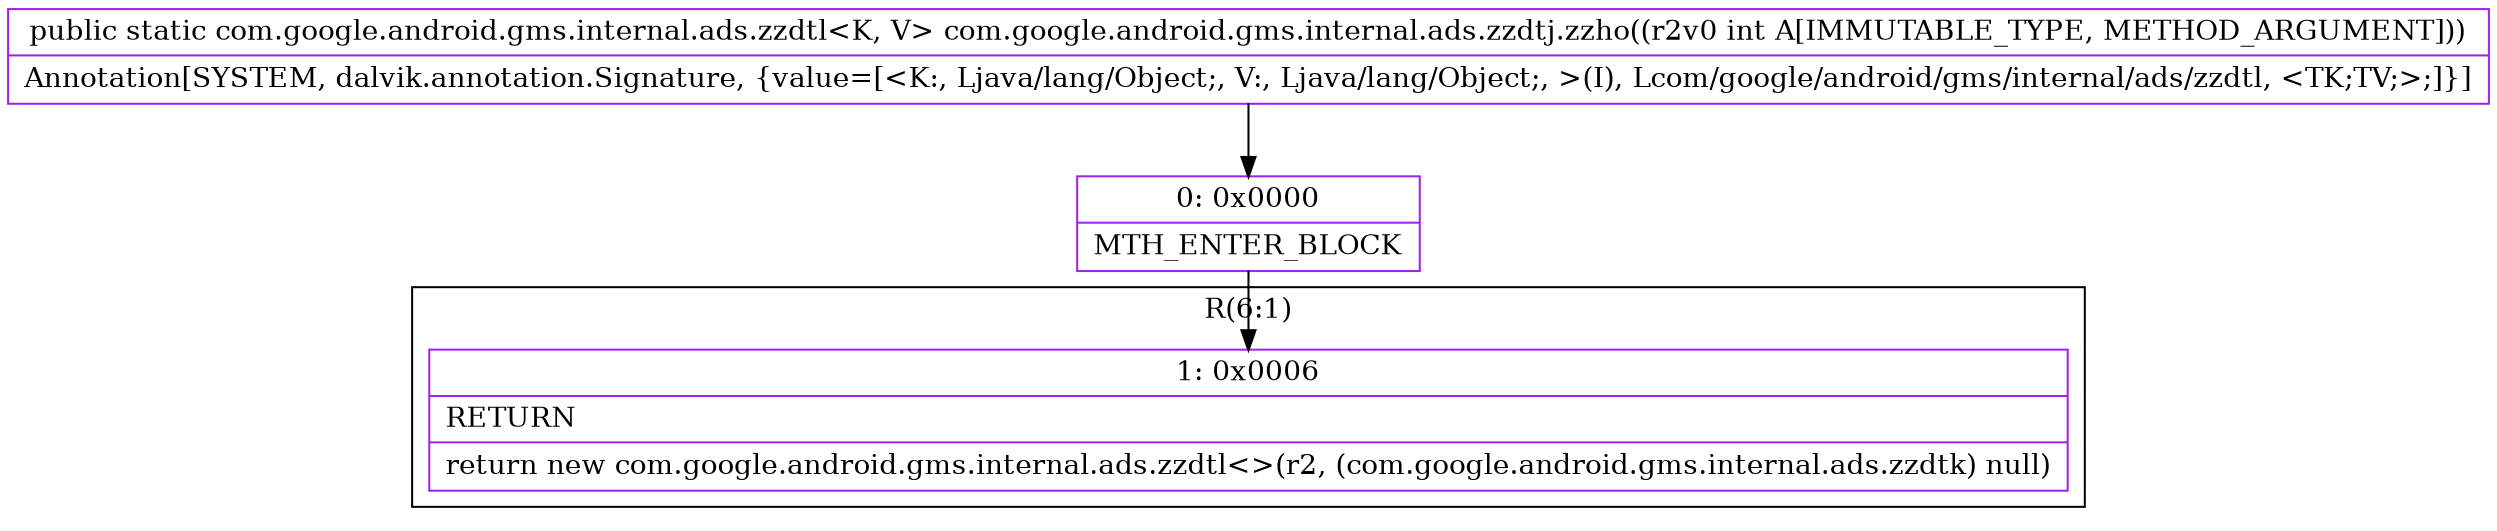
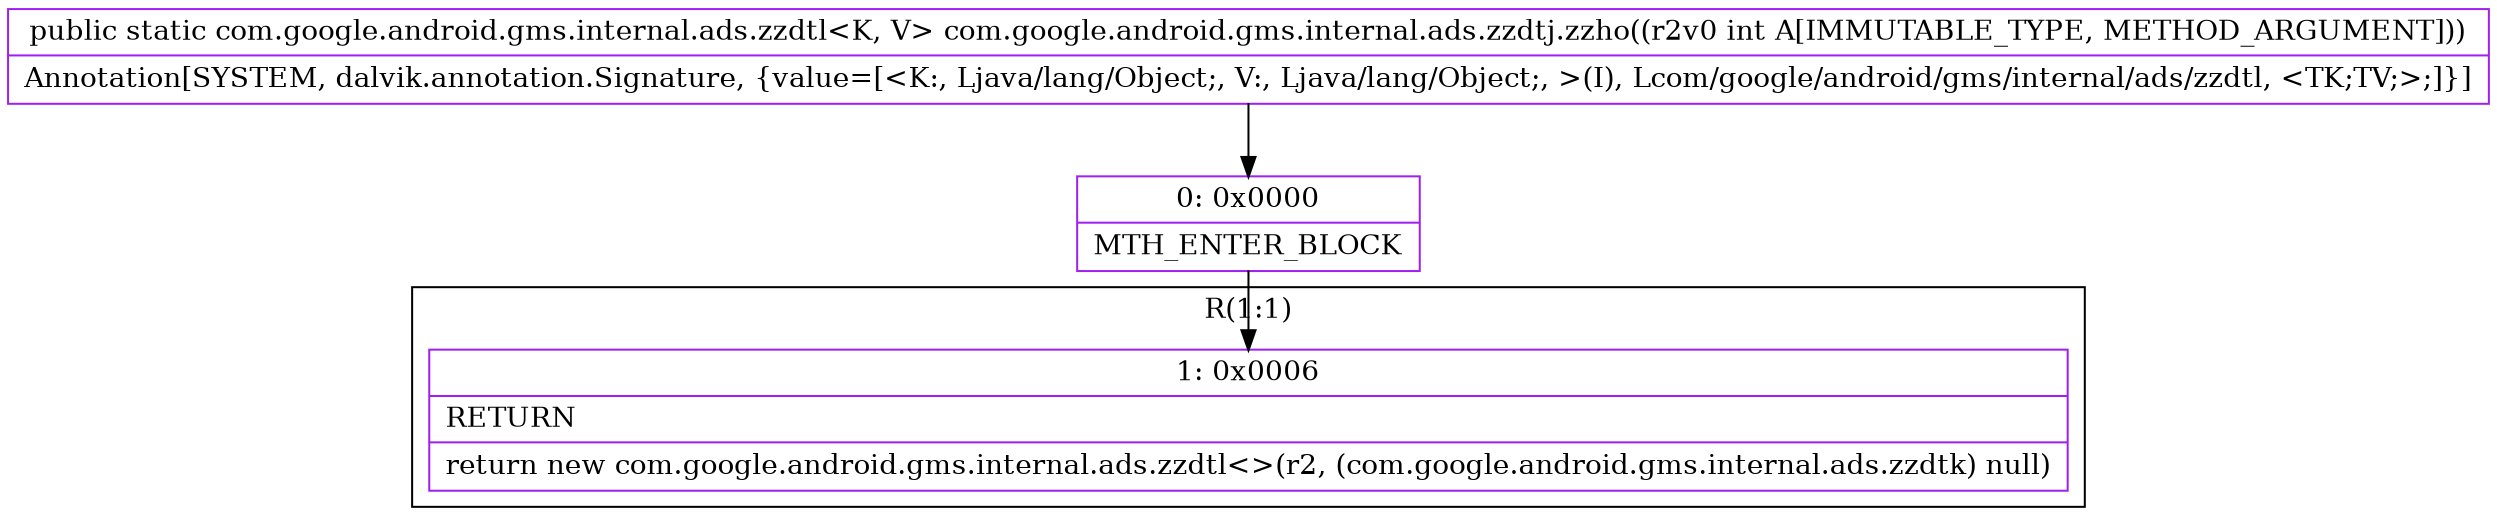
(1248, 310) -> (1248, 310)
